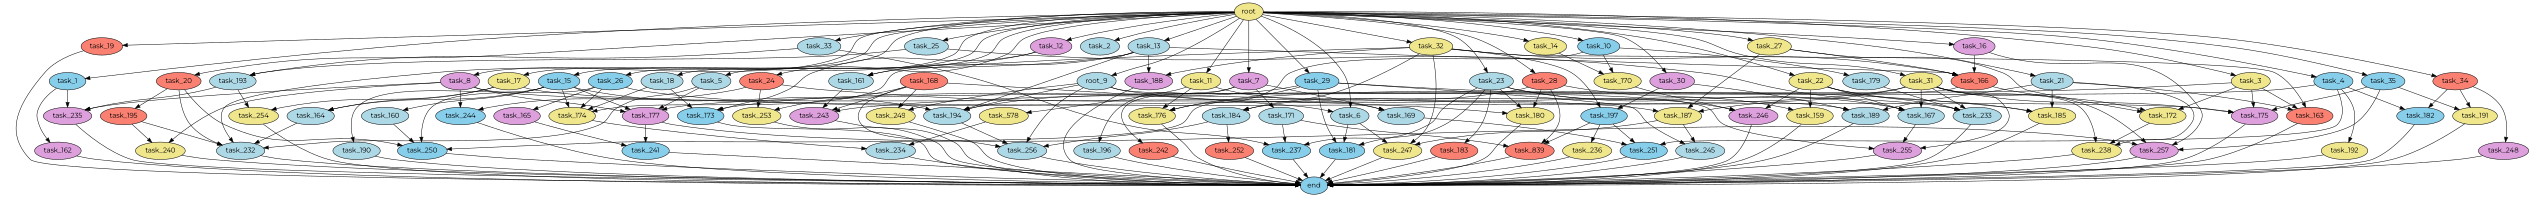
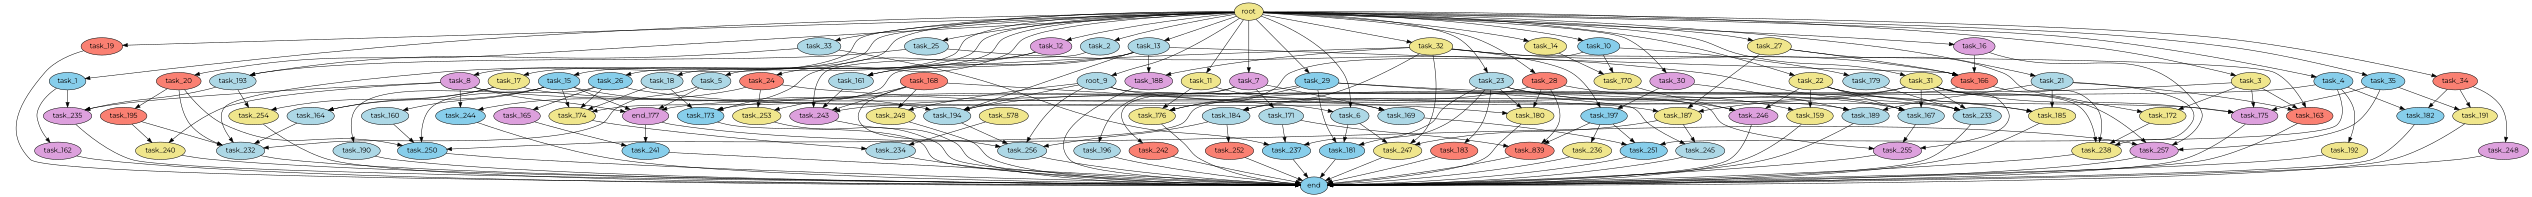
none -> (887, 62)
(2066, 98) -> (2086, 98)
(1109, 101) -> none
(646, 116) -> (646, 116)
